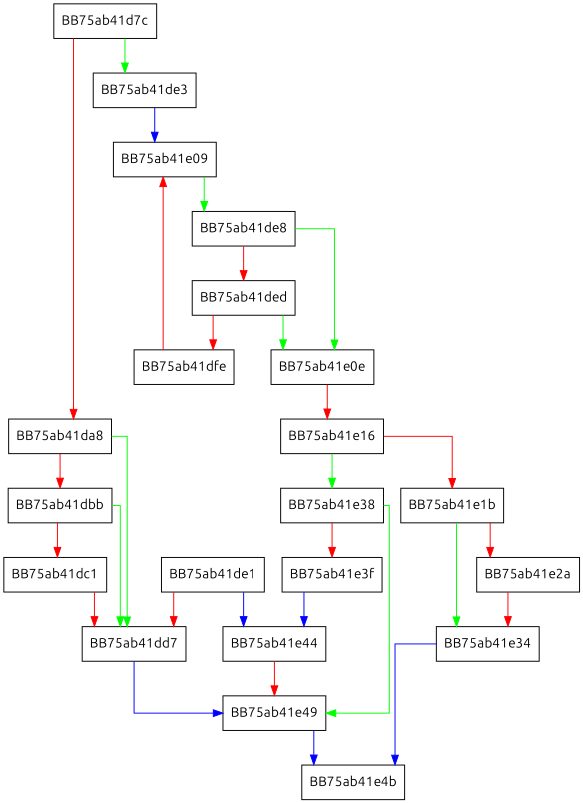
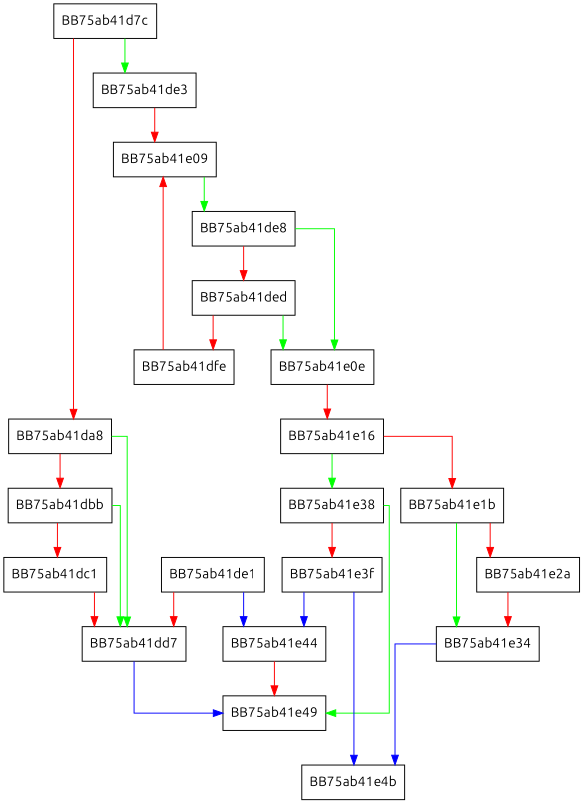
(155, 120) -> (155, 120)
(314, 743) -> (354, 674)
